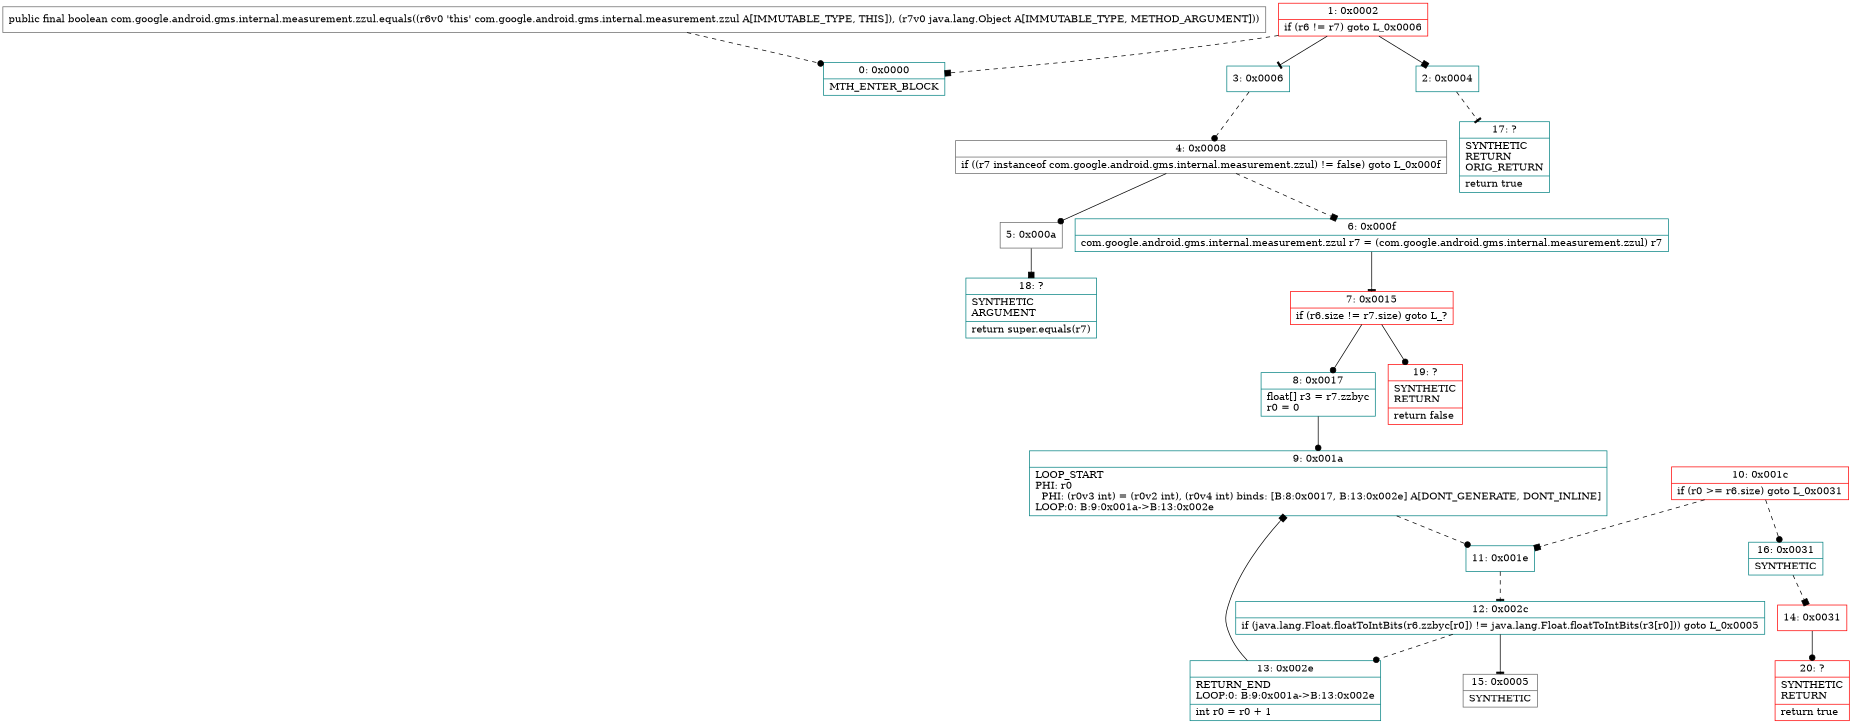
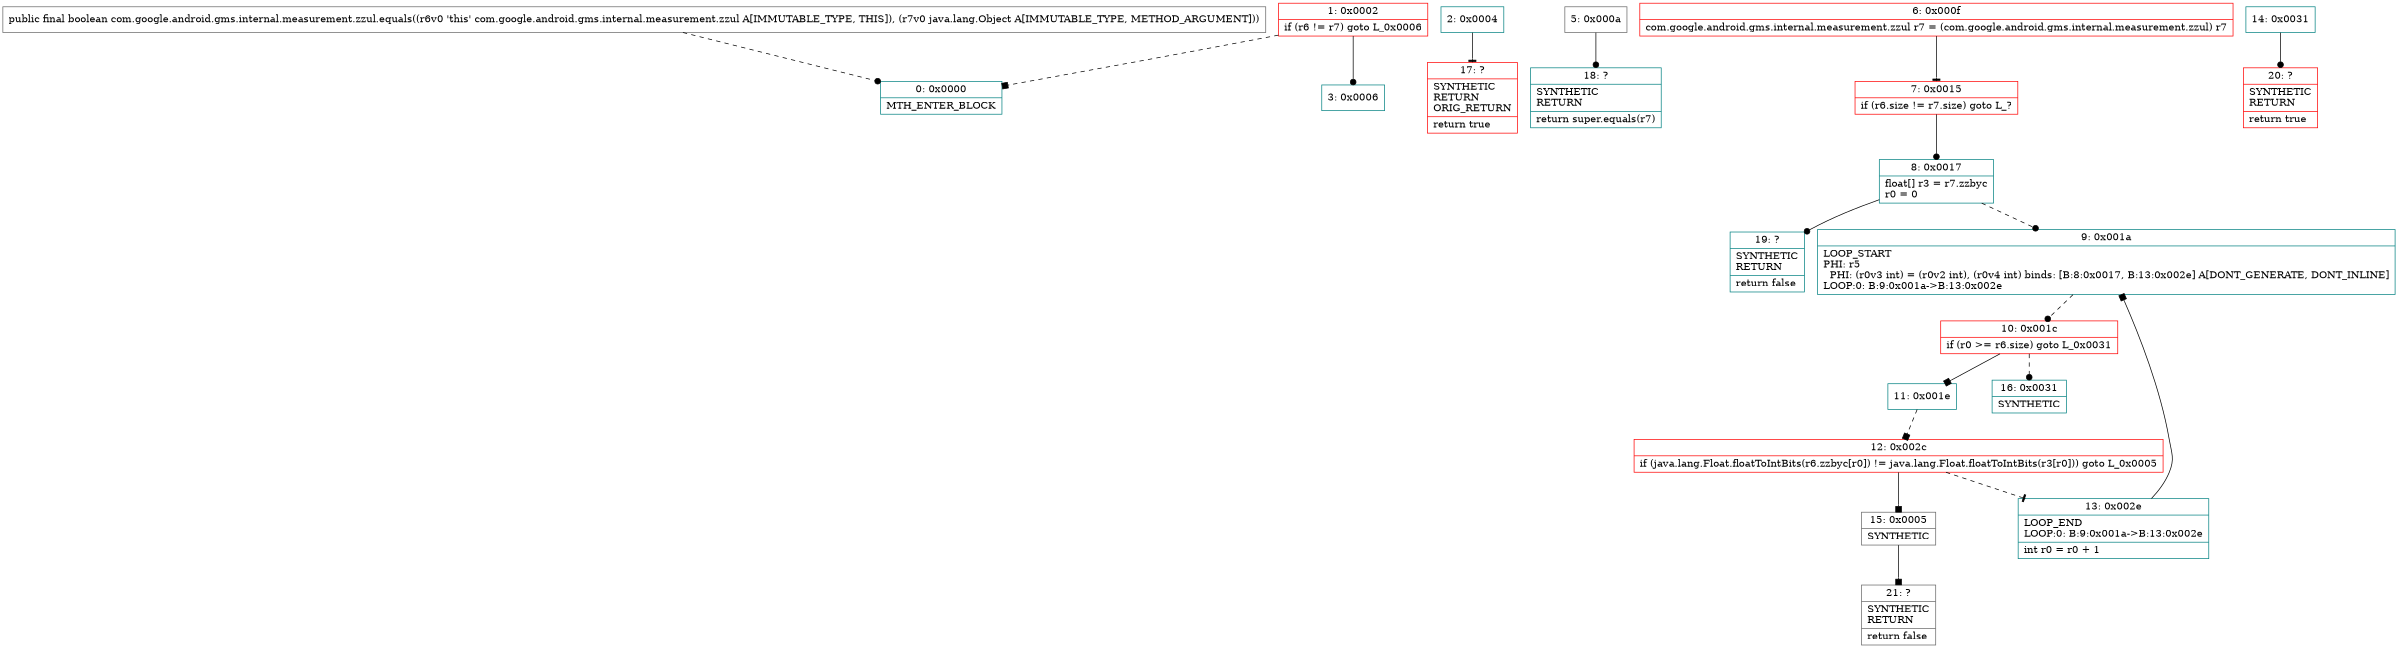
(1400, 49) -> none
(1304, 50) -> (1353, 57)
(1466, 105) -> (1472, 46)
(1201, 157) -> none
(1505, 157) -> (1472, 98)
(1372, 235) -> (1936, 20)
(1031, 259) -> (1596, 47)
(1004, 313) -> (1559, 103)
(1393, 342) -> (1844, 213)
(1425, 394) -> (1767, 262)
(1318, 431) -> (2007, 215)
(1055, 486) -> (1844, 264)
(1623, 523) -> (1976, 367)
(1431, 530) -> (2061, 306)
(1500, 585) -> (1912, 421)
(1798, 587) -> none
none -> (1899, 615)
(1500, 618) -> (1899, 456)
(1812, 618) -> (2281, 20)
(1416, 647) -> (1984, 485)
(1500, 652) -> (1899, 489)
(1234, 685) -> (2053, 523)
